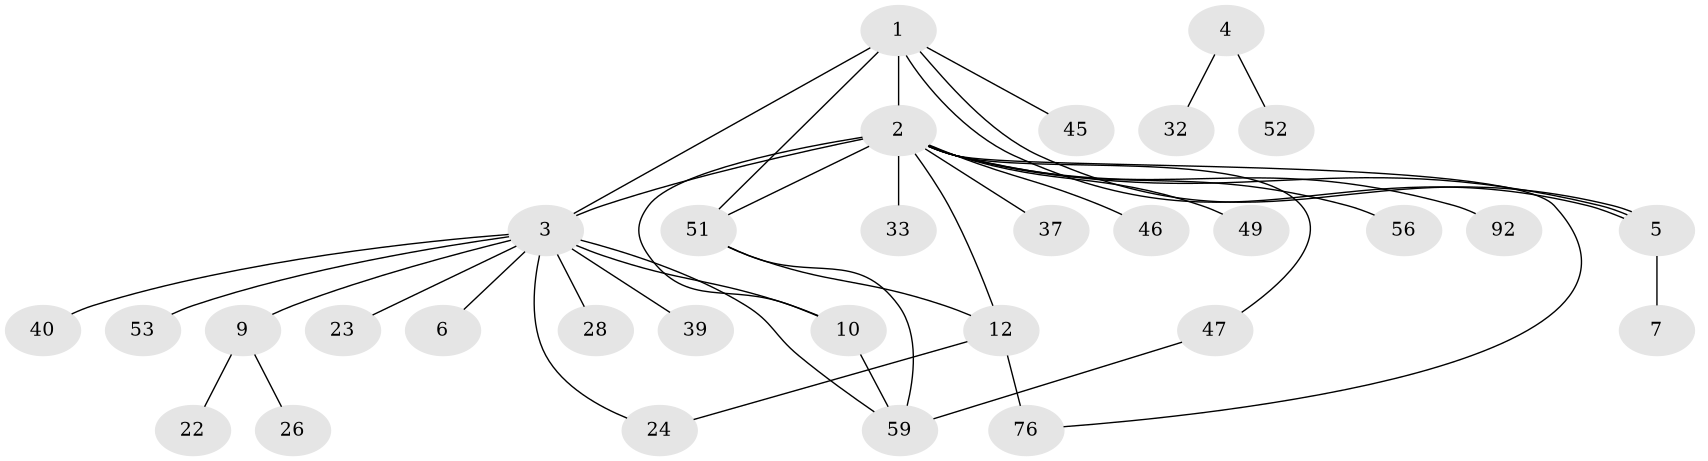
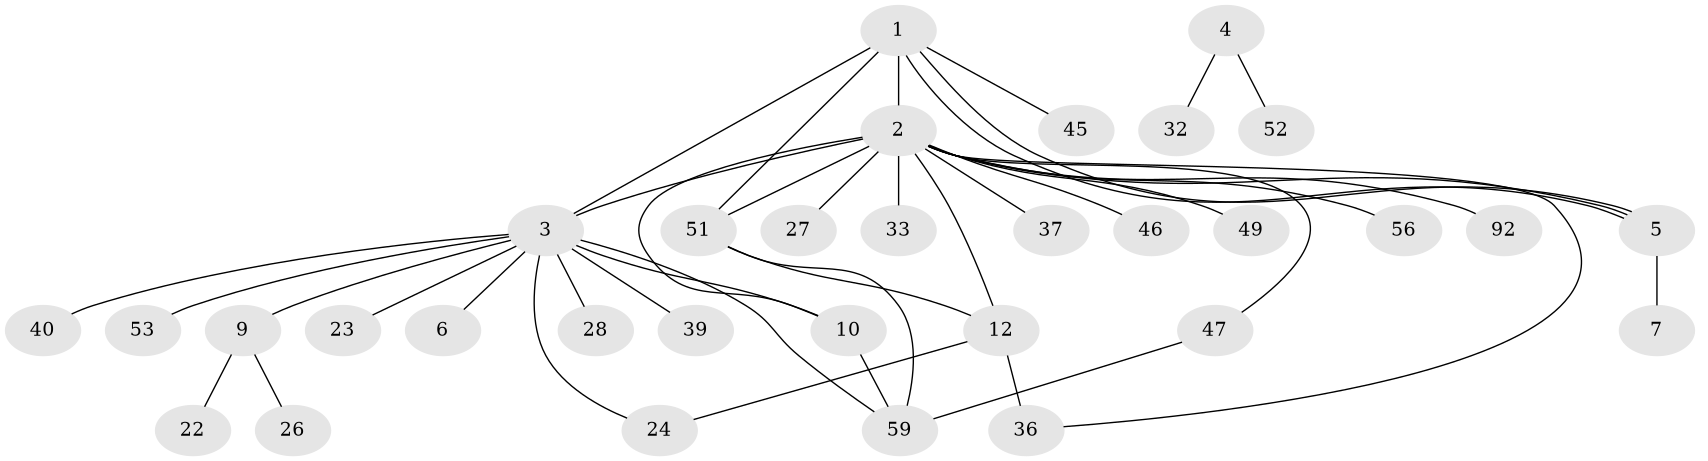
none -> (799, 231)
(1026, 431) -> (1026, 431)
